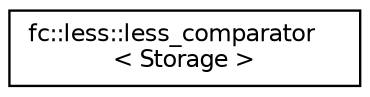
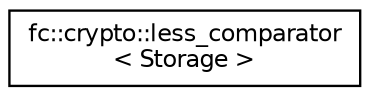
(185, 48) -> (185, 48)
